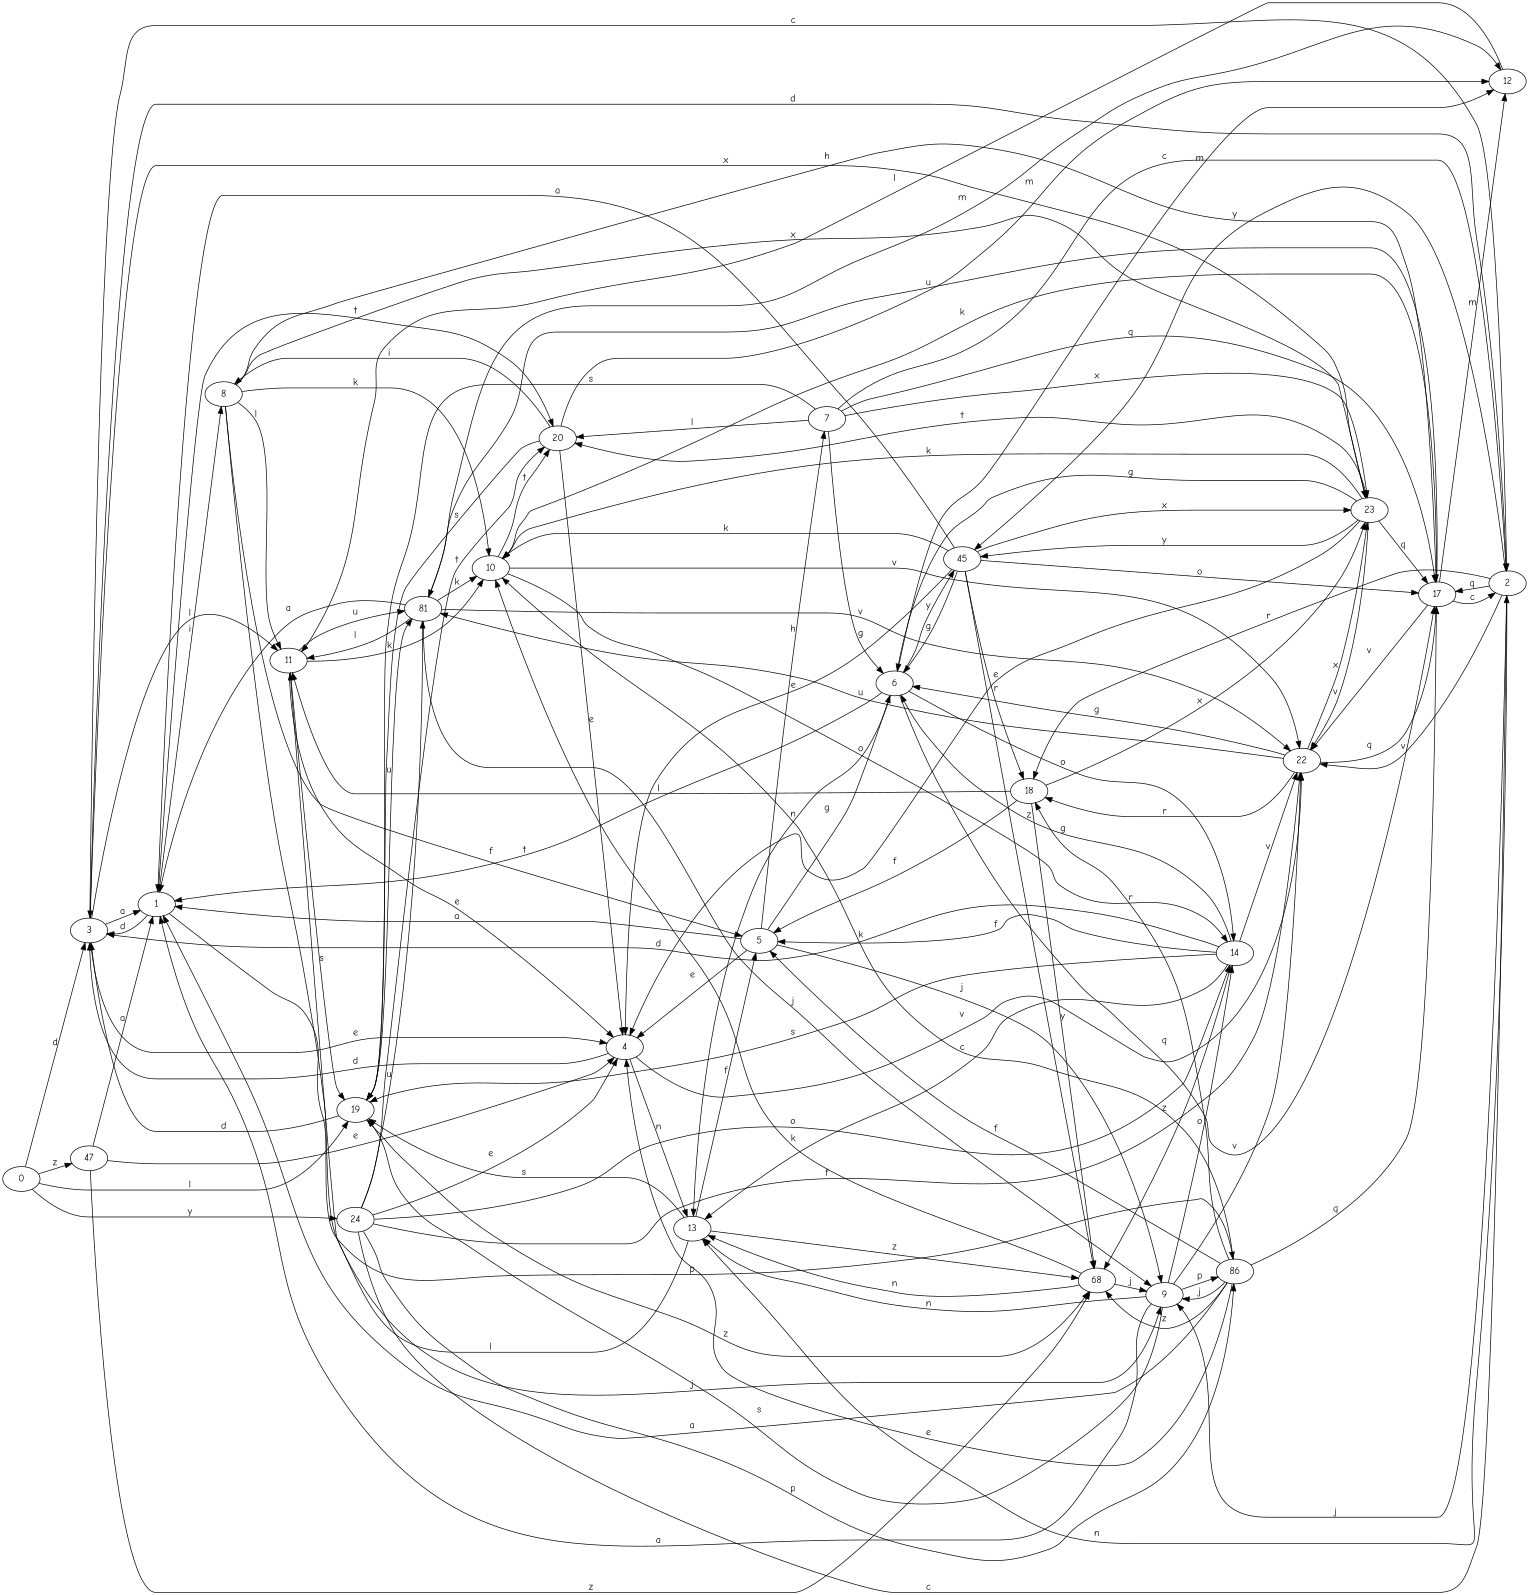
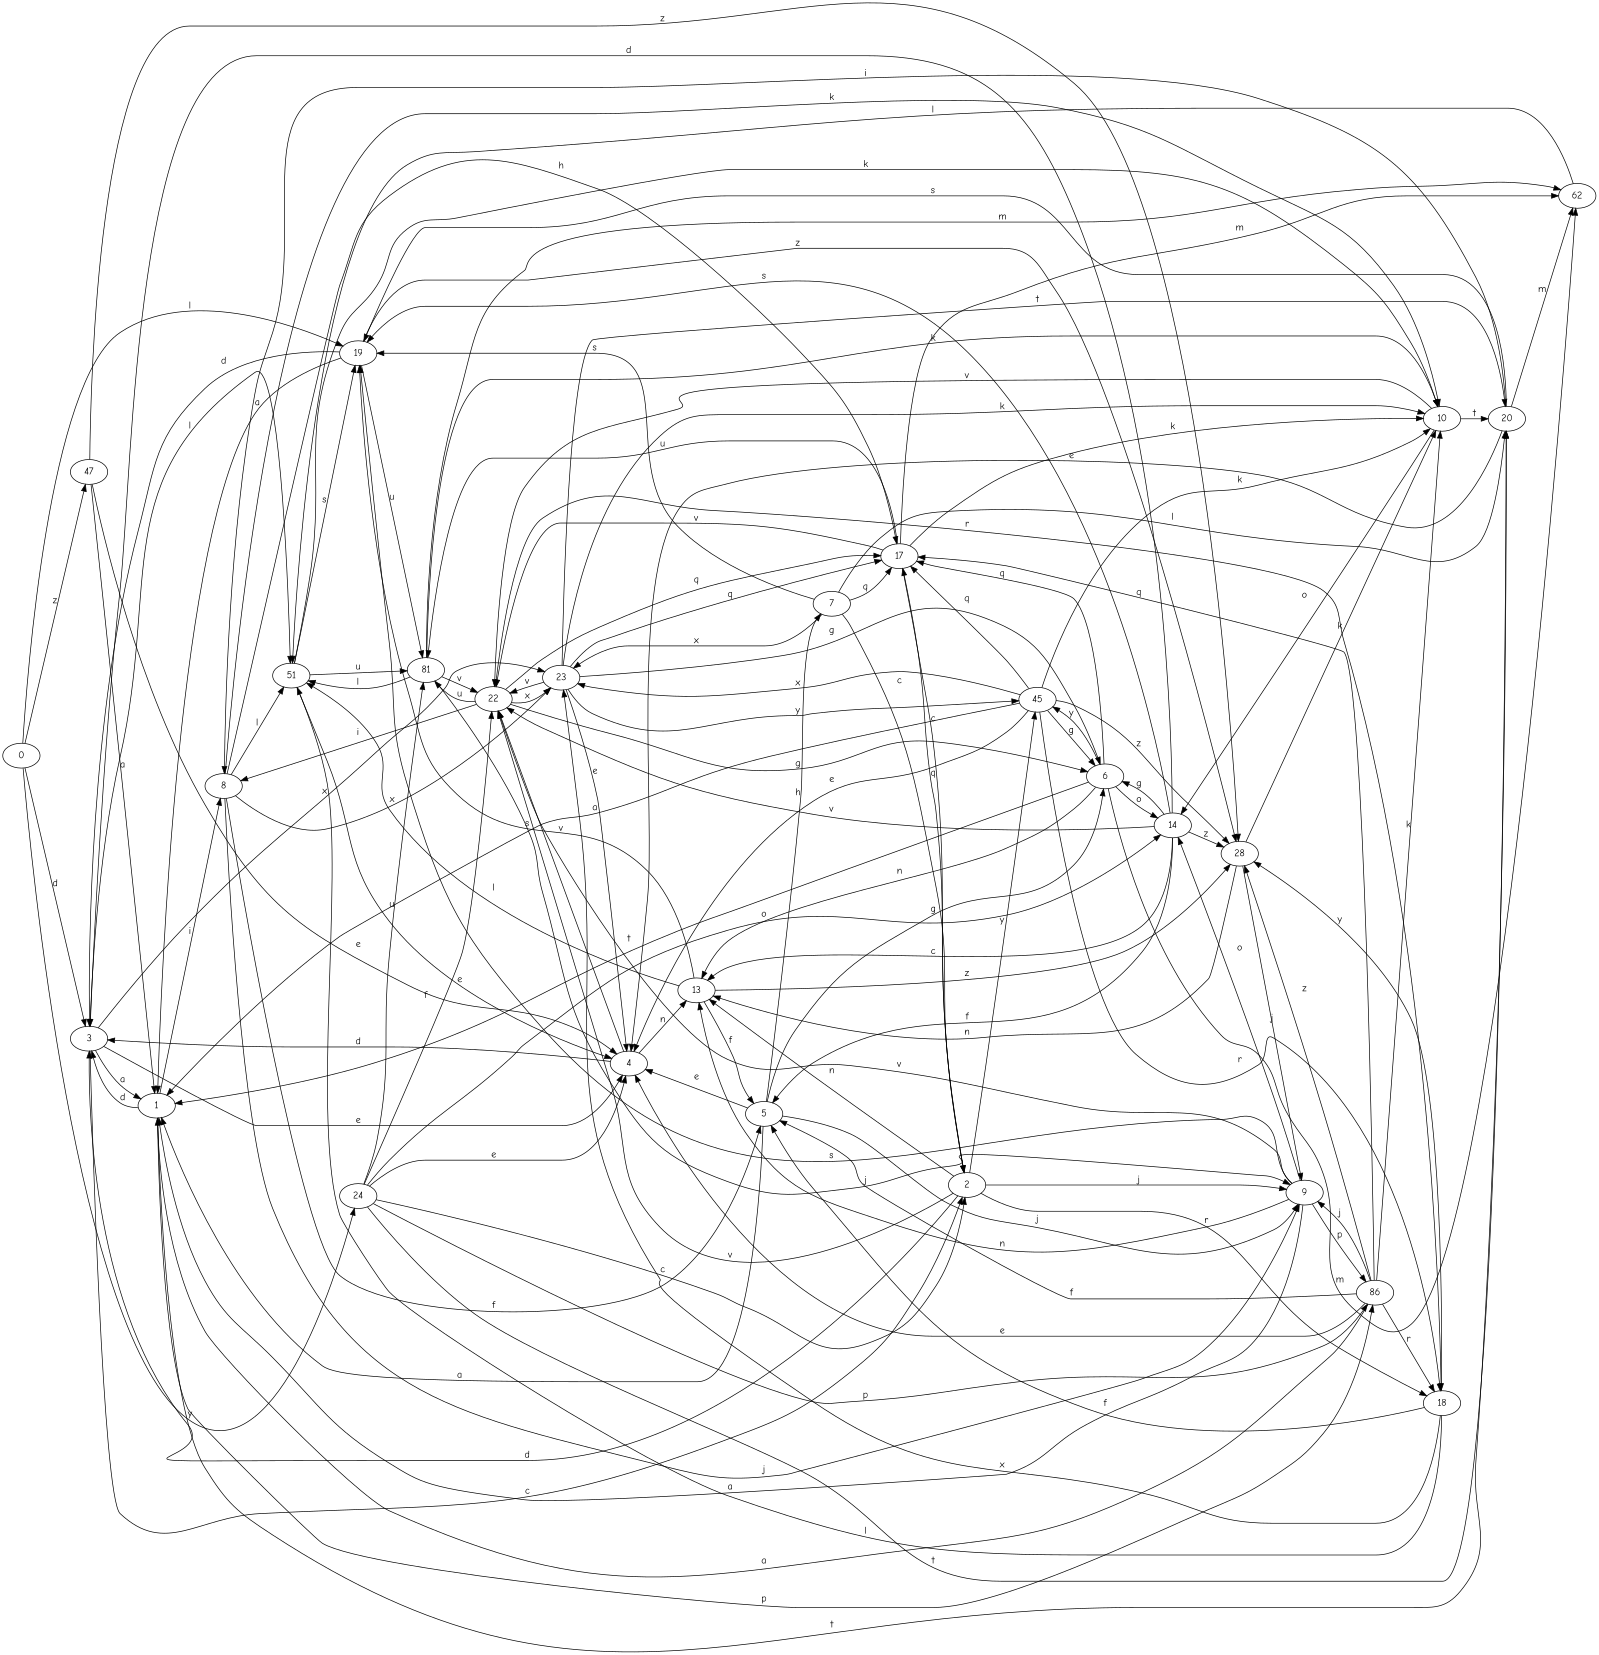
(1508, 81) -> (1577, 196)
(841, 554) -> none
(1200, 572) -> (967, 599)
(289, 661) -> (291, 676)
(235, 691) -> (186, 693)
none -> (362, 741)
(1097, 1280) -> (1240, 854)
